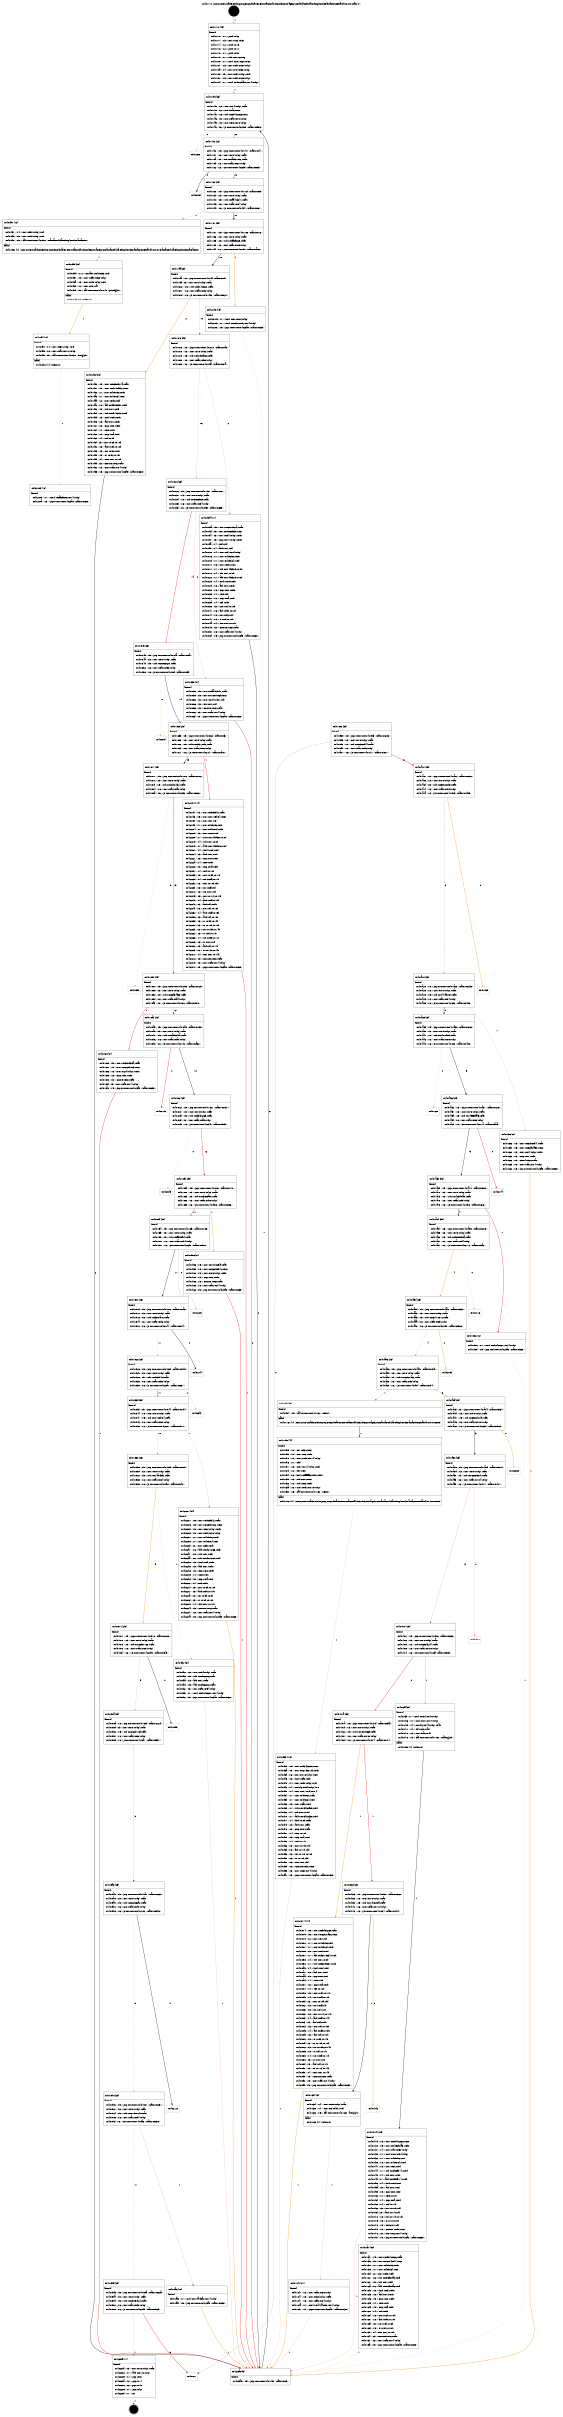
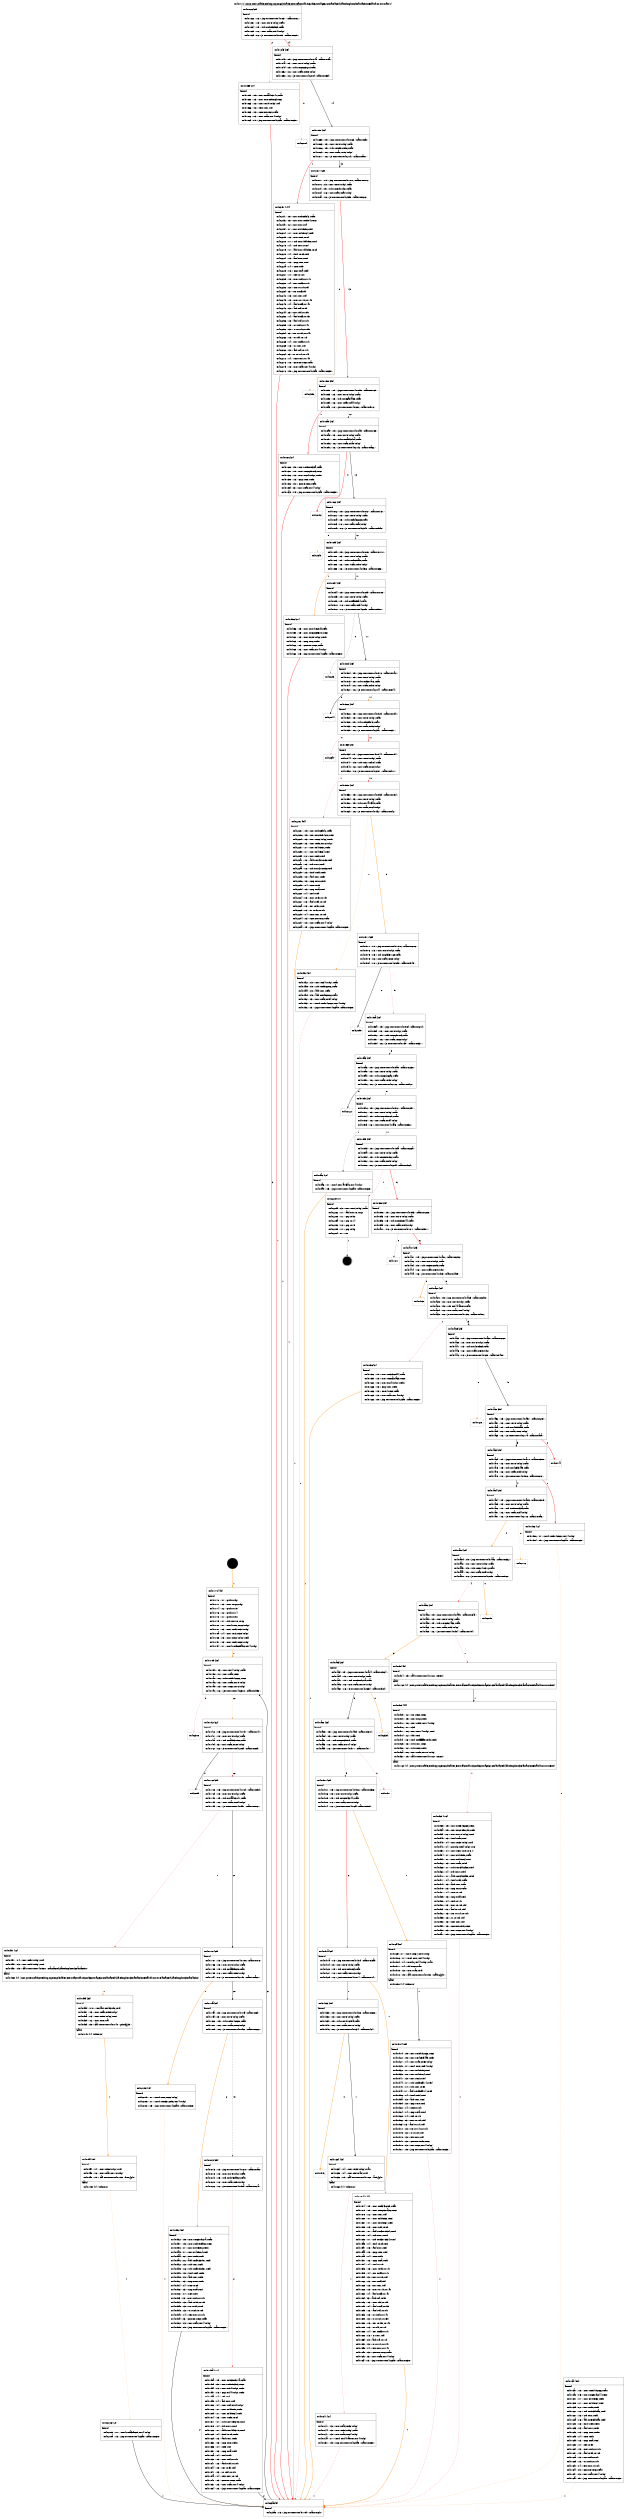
(198, 423) -> none
(162, 2344) -> (393, 1184)
none -> (179, 2501)
